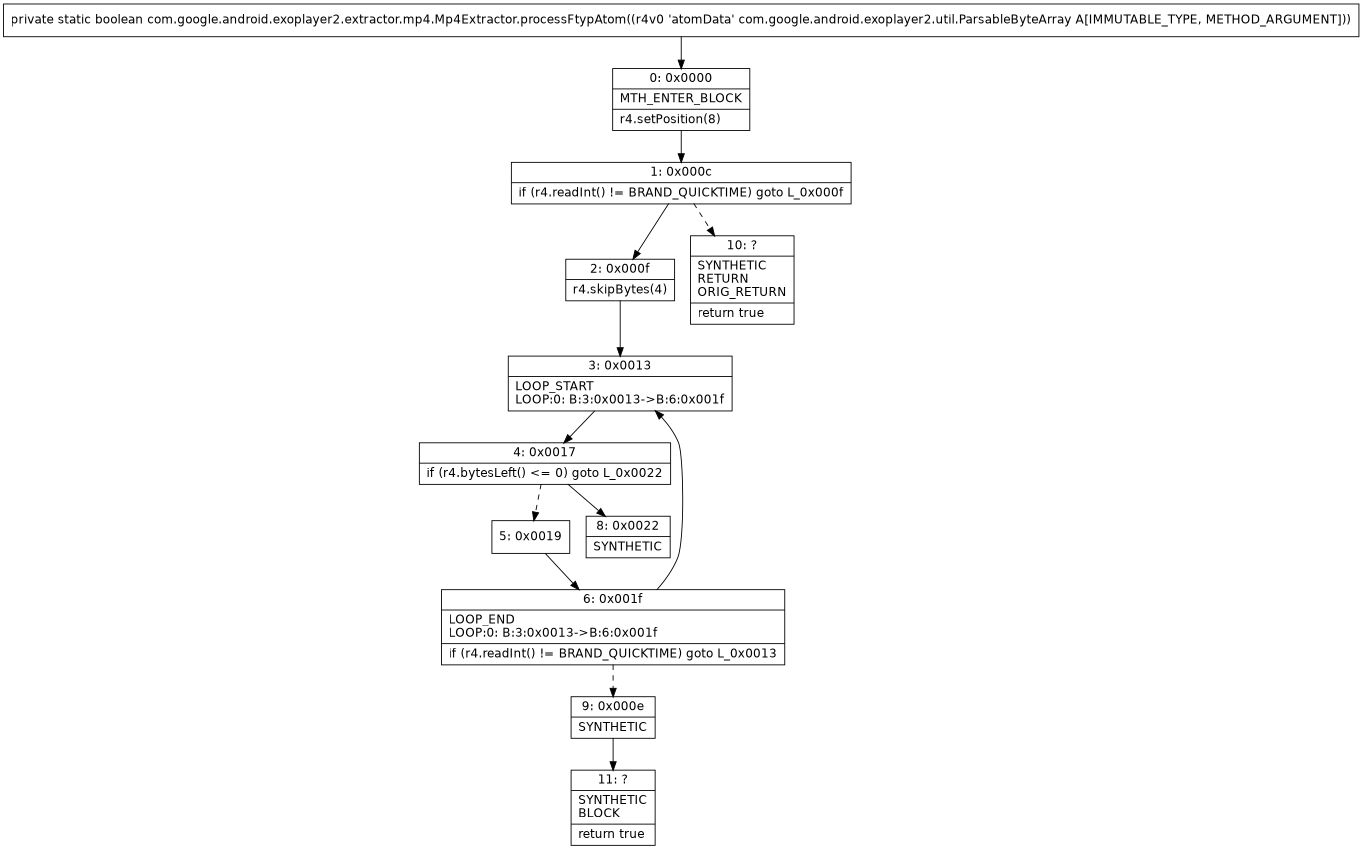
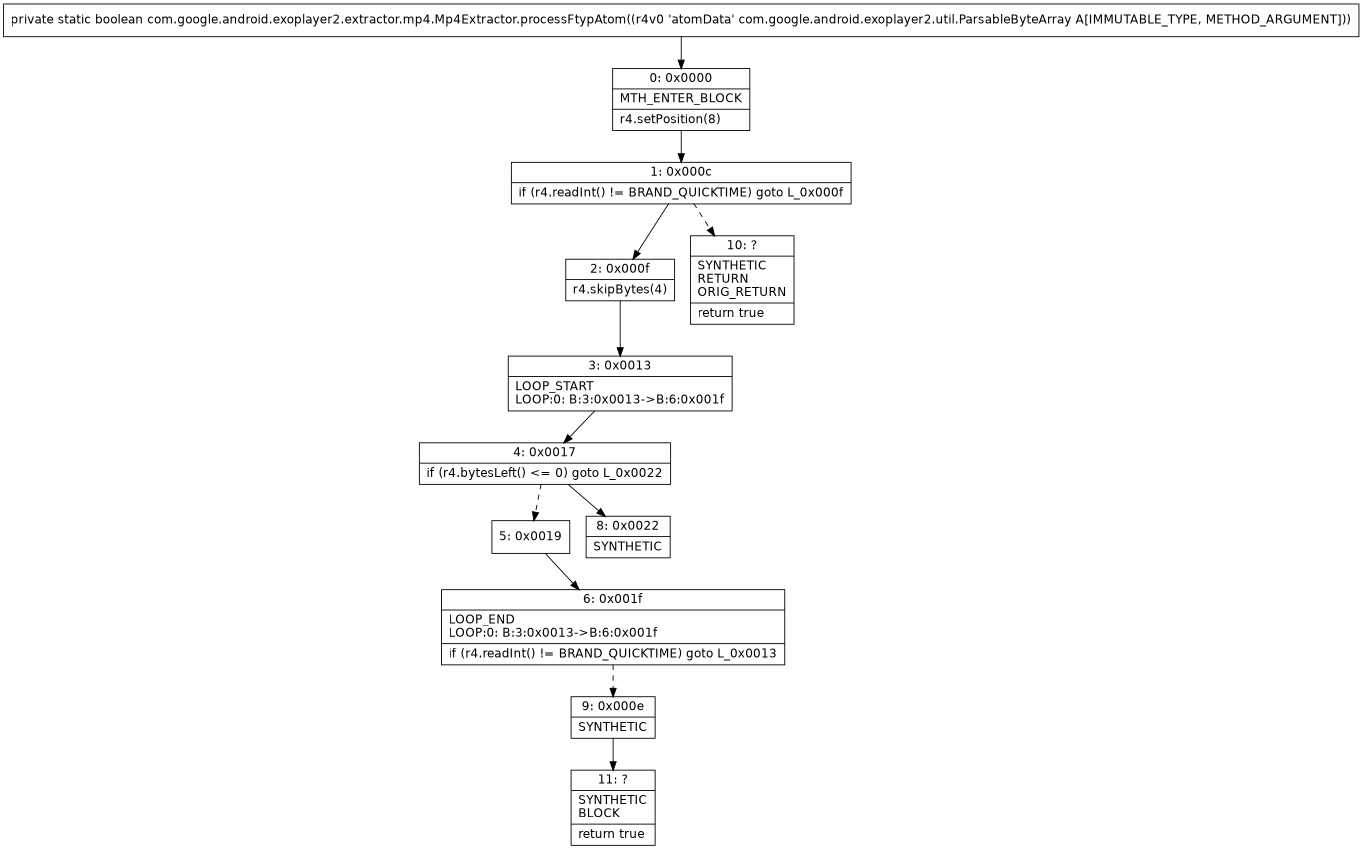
(683, 504) -> none
